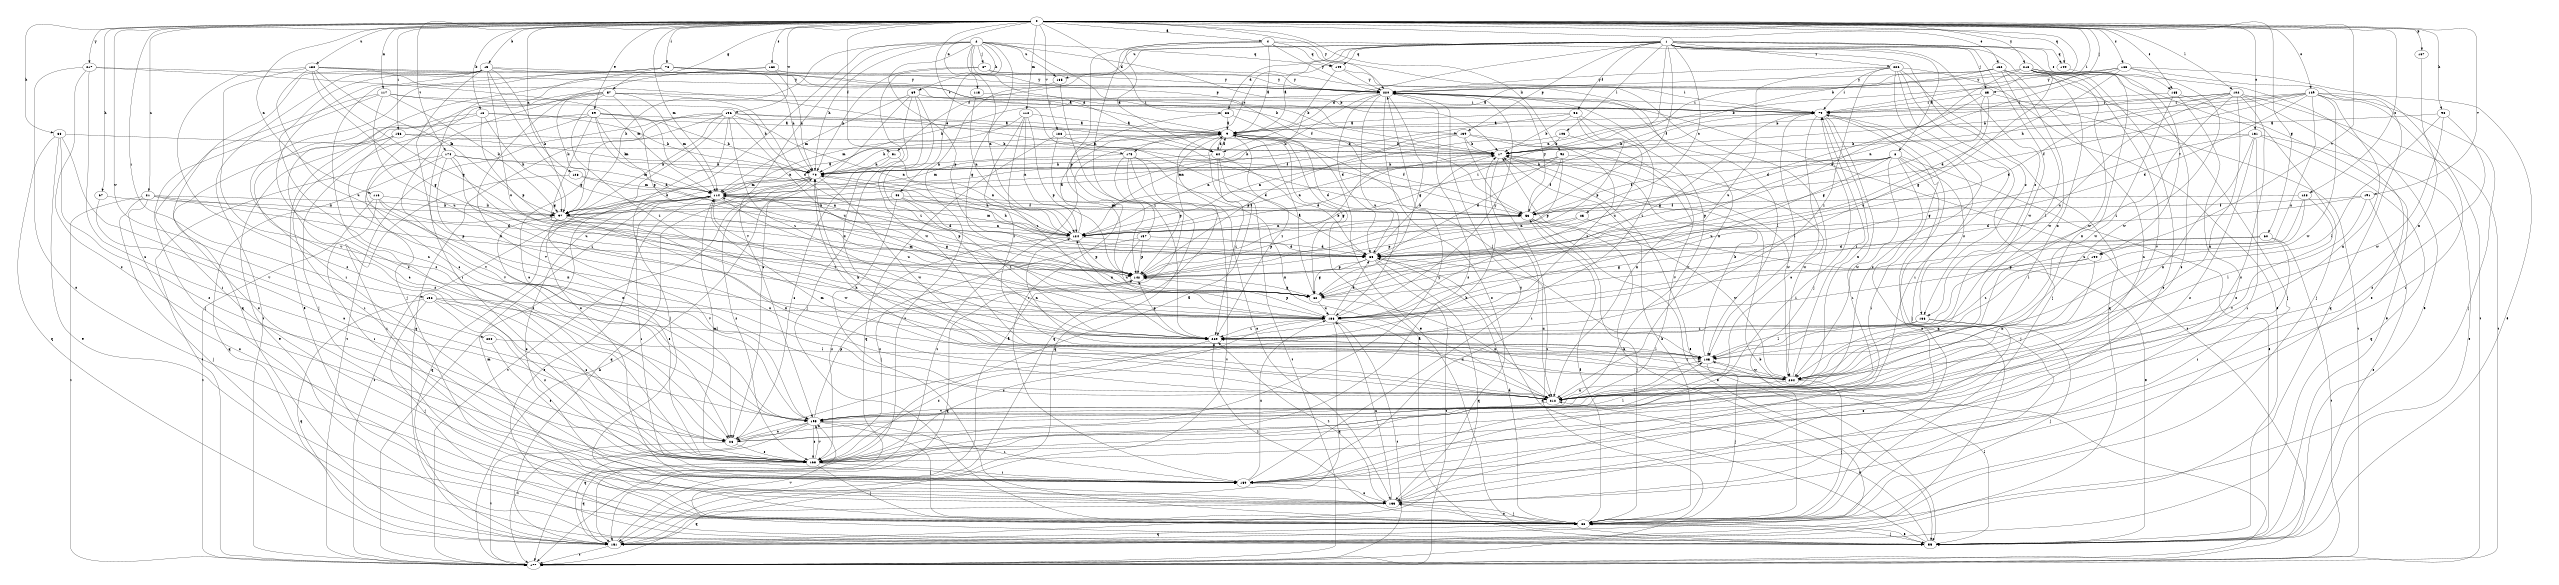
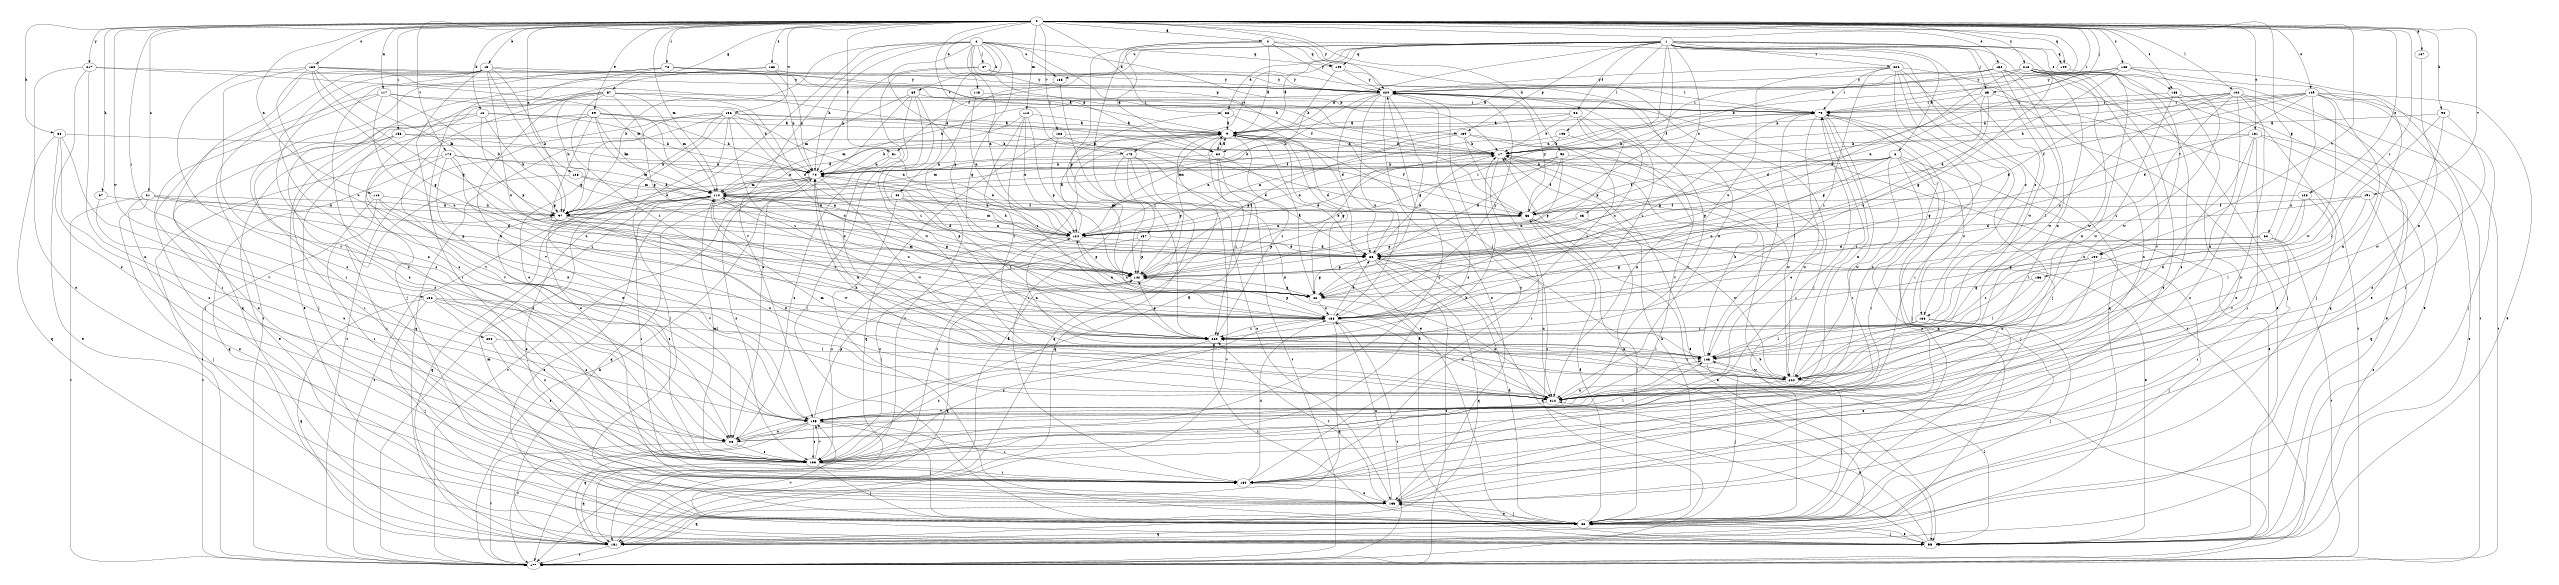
none -> (2038, 278)
none -> (1985, 466)
